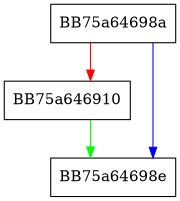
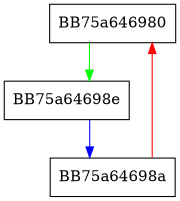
(153, 95) -> (90, 133)
(67, 100) -> (113, 23)
